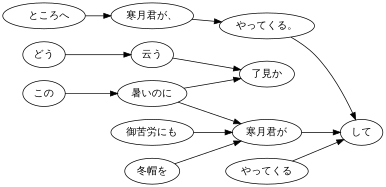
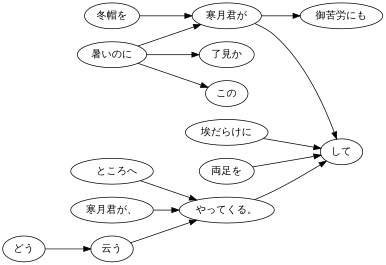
(95, 16) -> (165, 189)
(203, 63) -> (160, 233)
(88, 94) -> (170, 74)
(209, 132) -> (277, 16)
none -> (227, 171)
(267, 171) -> (227, 132)
